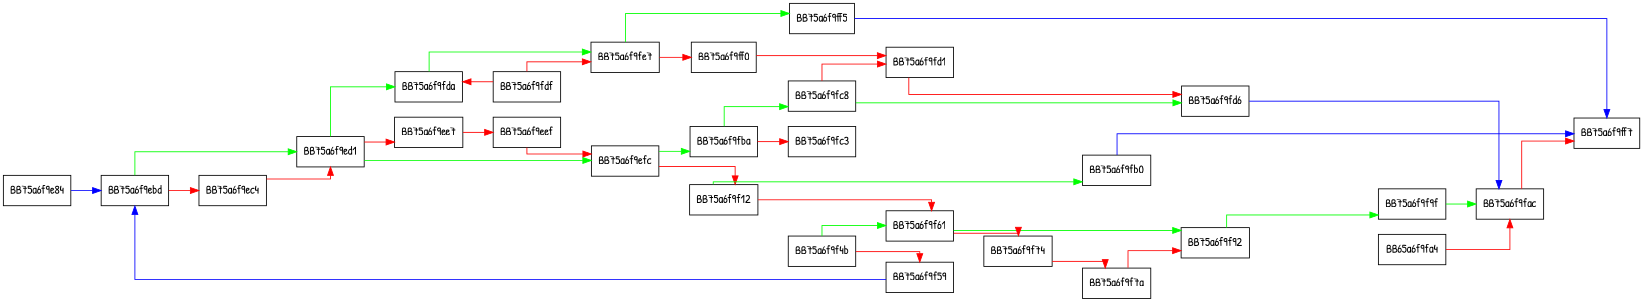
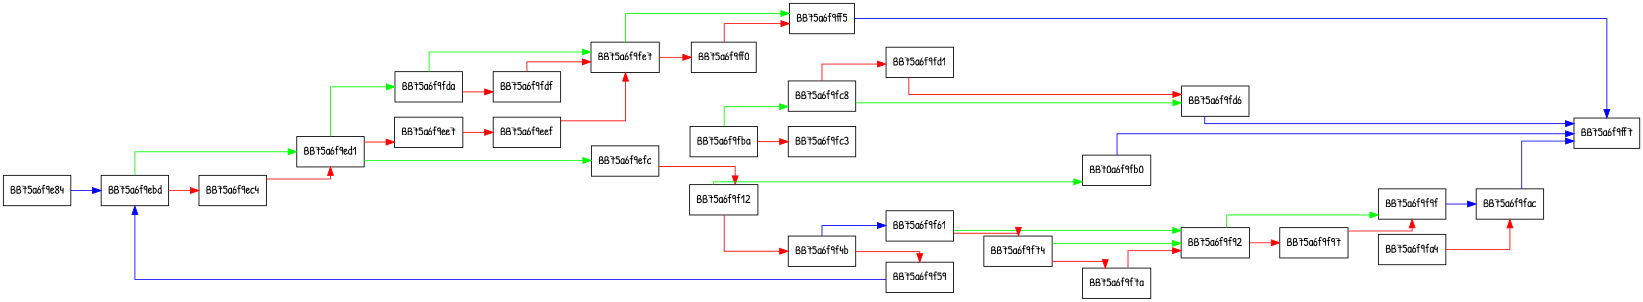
(817, 56) -> (743, 24)
(482, 82) -> (474, 92)
(1414, 101) -> (1382, 124)
(1522, 143) -> (1522, 143)
(670, 151) -> none
(552, 154) -> (613, 121)
(1117, 170) -> (1117, 170)
(846, 200) -> (734, 251)
(1457, 204) -> (1457, 204)
(844, 226) -> (844, 226)
none -> (1112, 243)
none -> (1314, 243)
(1412, 250) -> (1412, 250)
